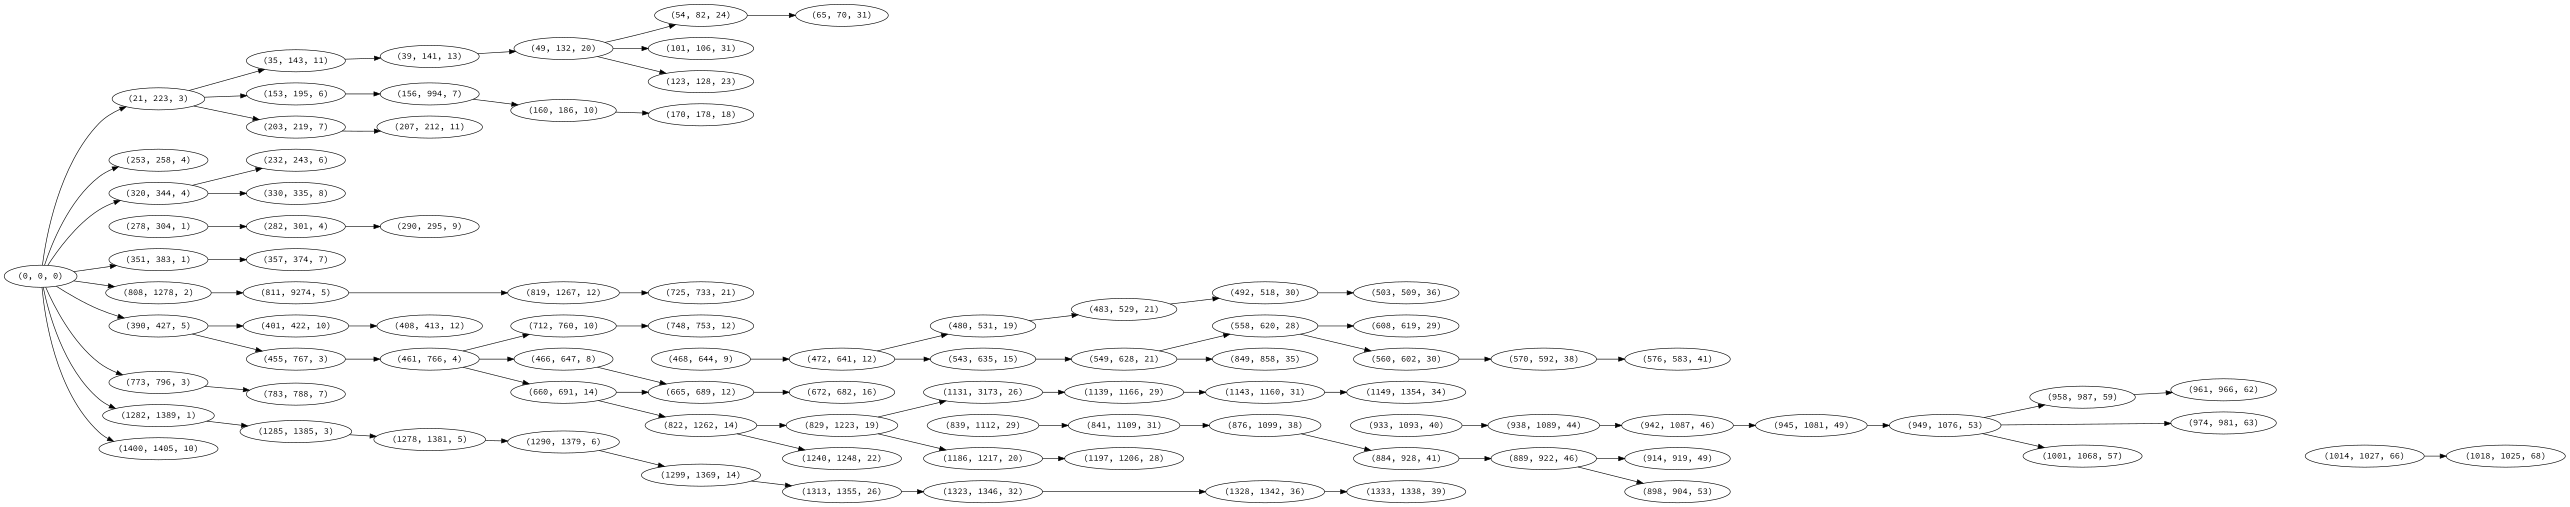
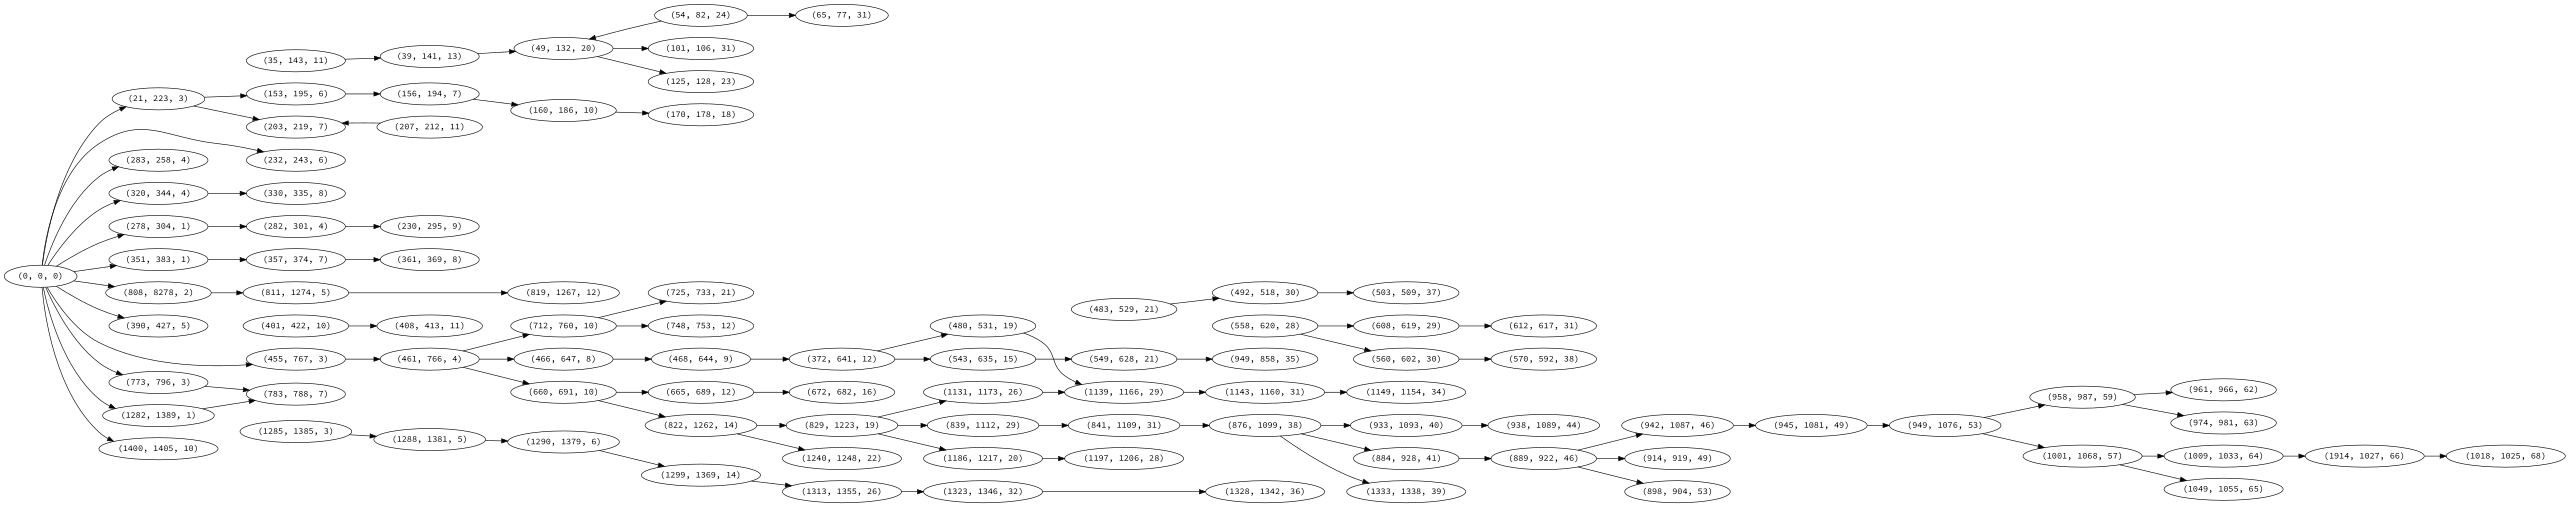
(842, 15) -> (842, 15)
(637, 35) -> (628, 29)
(224, 81) -> none
(701, 82) -> (701, 82)
(430, 94) -> (430, 94)
(358, 131) -> (364, 123)
(158, 160) -> (158, 160)
(224, 178) -> (110, 138)
(430, 227) -> (430, 227)
none -> (86, 249)
none -> (430, 260)
(158, 293) -> (158, 293)
(296, 293) -> (296, 293)
(631, 293) -> (629, 310)
(1406, 293) -> (1406, 293)
(1050, 318) -> (1052, 355)
(222, 326) -> none
(430, 326) -> (430, 326)
none -> (1544, 326)
(224, 342) -> (133, 356)
(1191, 343) -> none
(842, 359) -> (842, 359)
(1265, 359) -> (1265, 359)
(1678, 359) -> none
(629, 375) -> (629, 359)
(564, 392) -> (564, 392)
(983, 392) -> (983, 392)
(1406, 392) -> (1406, 392)
(224, 423) -> (226, 405)
(2083, 424) -> (2150, 410)
none -> (909, 425)
none -> (1332, 425)
(1607, 425) -> (1607, 443)
(430, 440) -> (430, 440)
none -> (2224, 456)
(2365, 456) -> (2365, 456)
none -> (2224, 489)
(1333, 492) -> (1320, 462)
